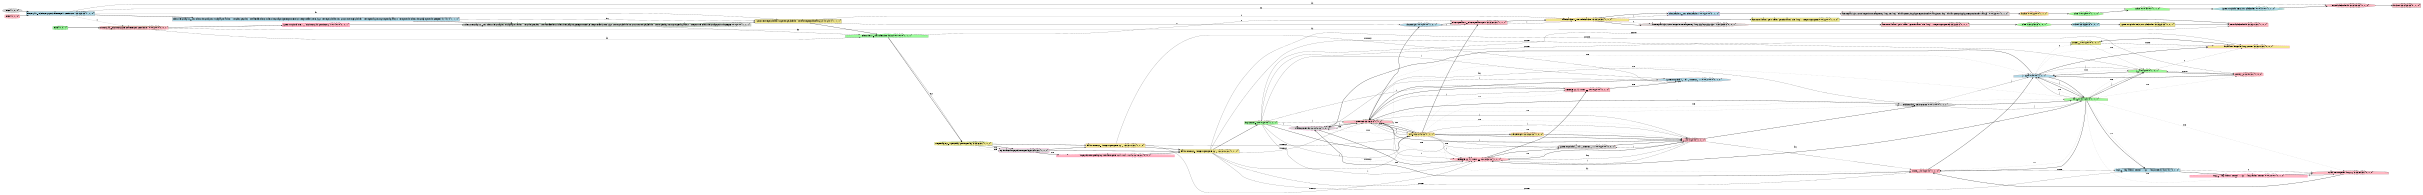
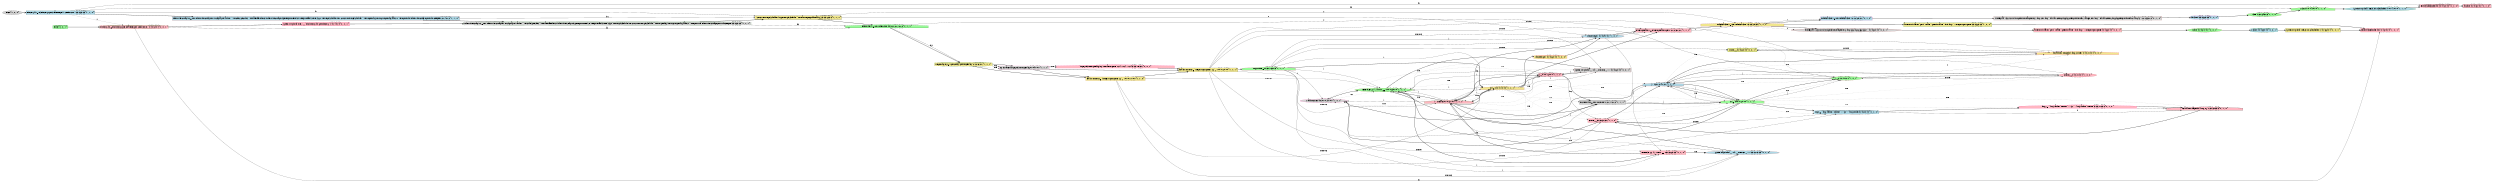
(2351, 5) -> (2439, 6)
(2034, 14) -> (2205, 18)
(12, 16) -> none
(2059, 46) -> (1696, 55)
(1634, 66) -> (1571, 115)
(2148, 71) -> (1846, 78)
(2249, 74) -> (2078, 75)
(1463, 95) -> (1633, 87)
none -> (1550, 98)
(1925, 105) -> (1603, 102)
(1310, 122) -> (1421, 40)
(1261, 123) -> (1269, 69)
(1342, 125) -> none
(1421, 134) -> (1502, 88)
(1612, 136) -> (1583, 49)
(1595, 150) -> (1493, 121)
(1479, 159) -> (1384, 90)
(1408, 160) -> (1418, 96)
(1587, 169) -> (1550, 103)
